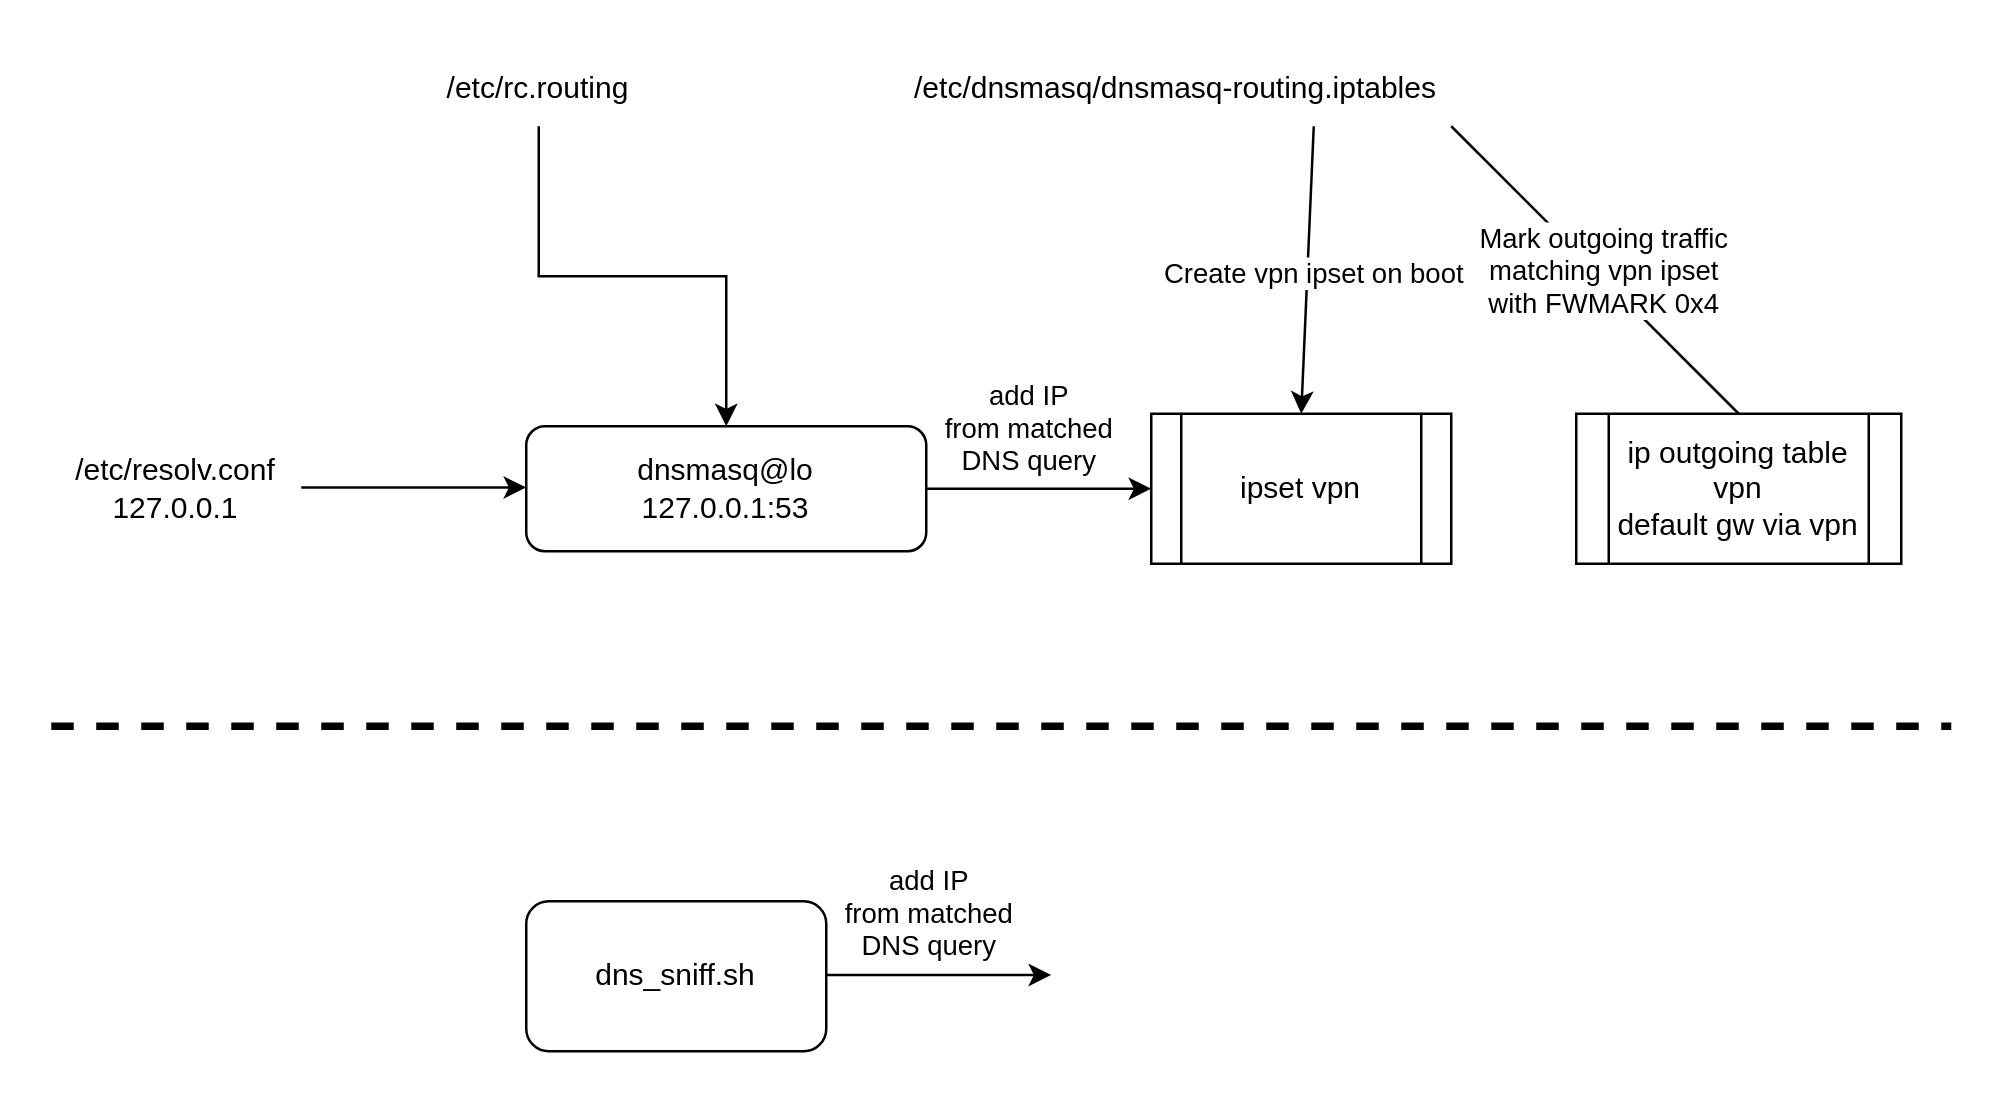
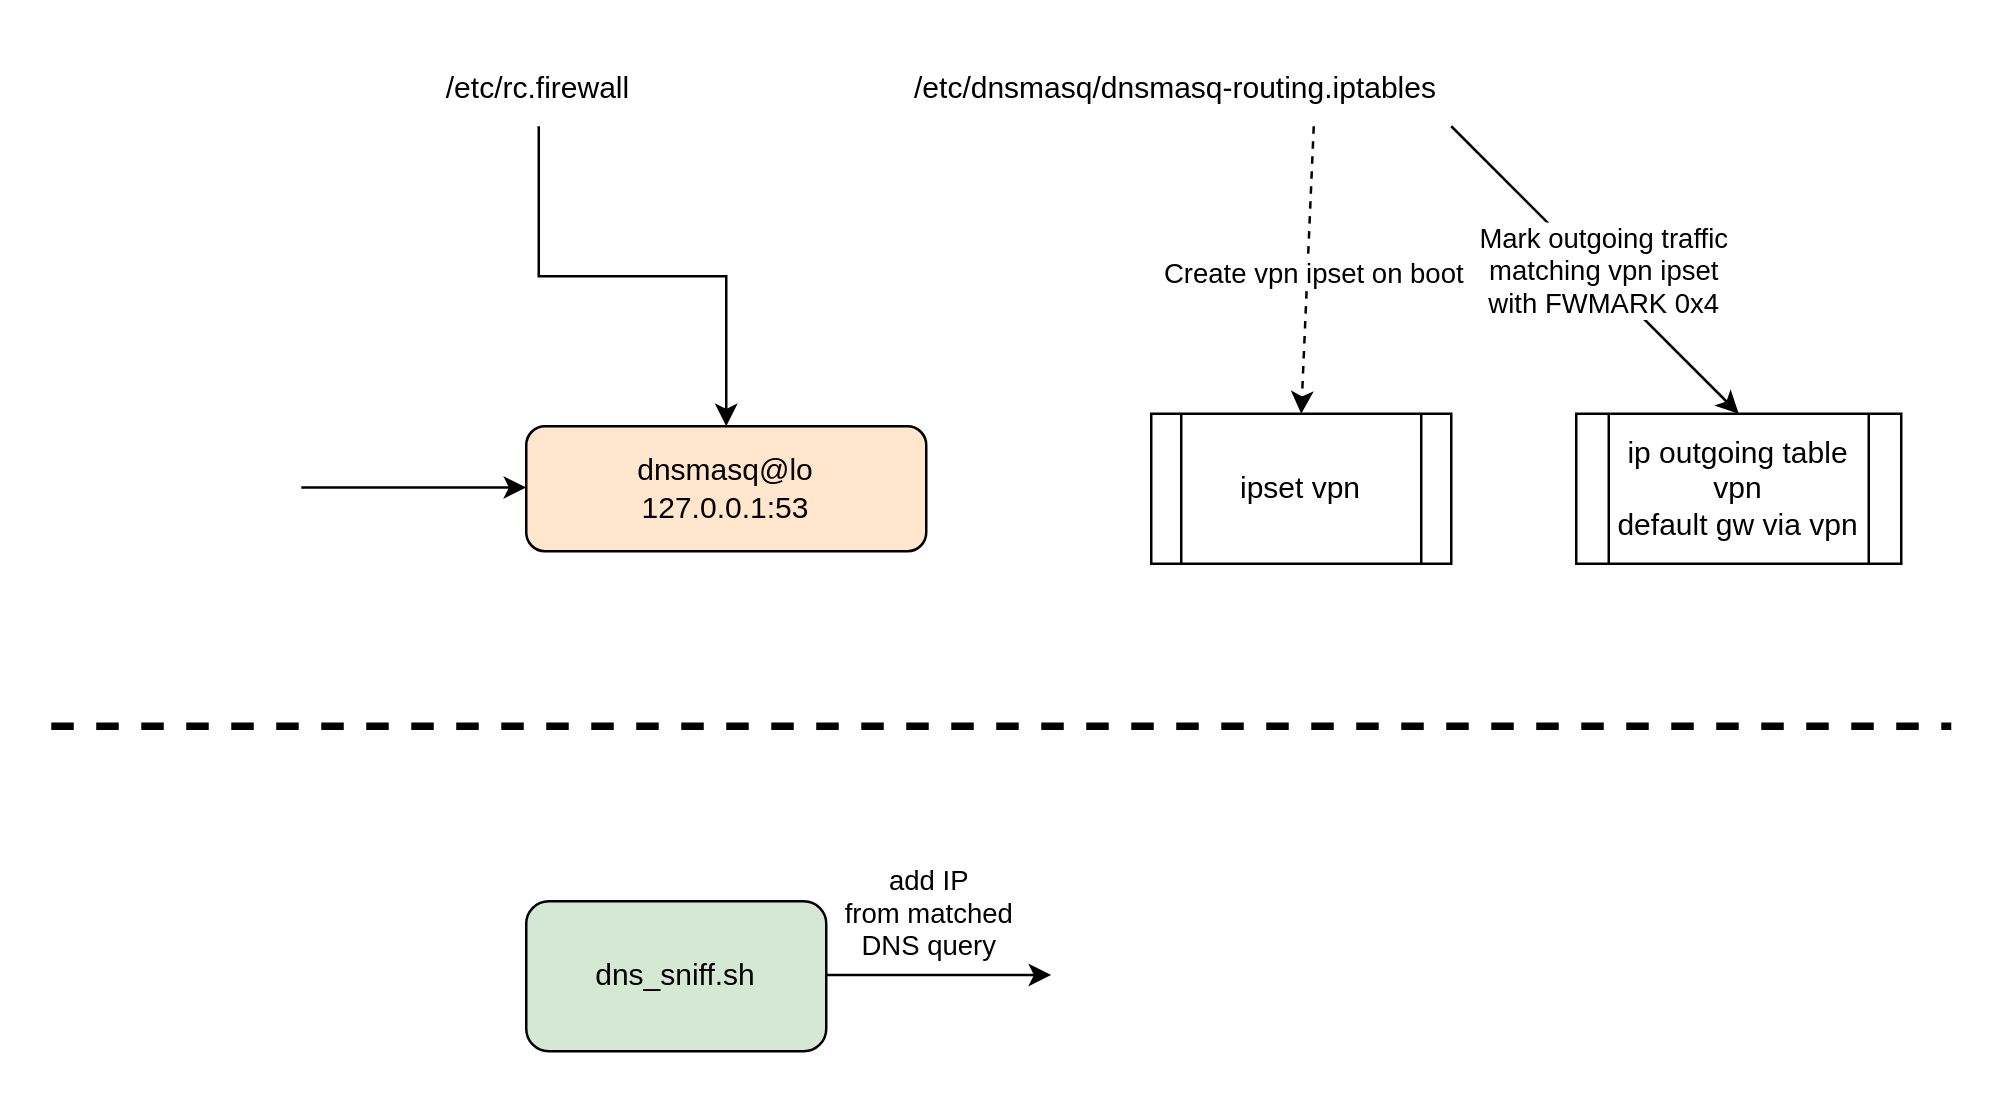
(539, 89) -> (539, 89)
(1311, 194) -> (1311, 194)
(1730, 405) -> (1726, 401)
(176, 489) -> none
(726, 489) -> (726, 489)
(1030, 489) -> none
(676, 976) -> (676, 976)
